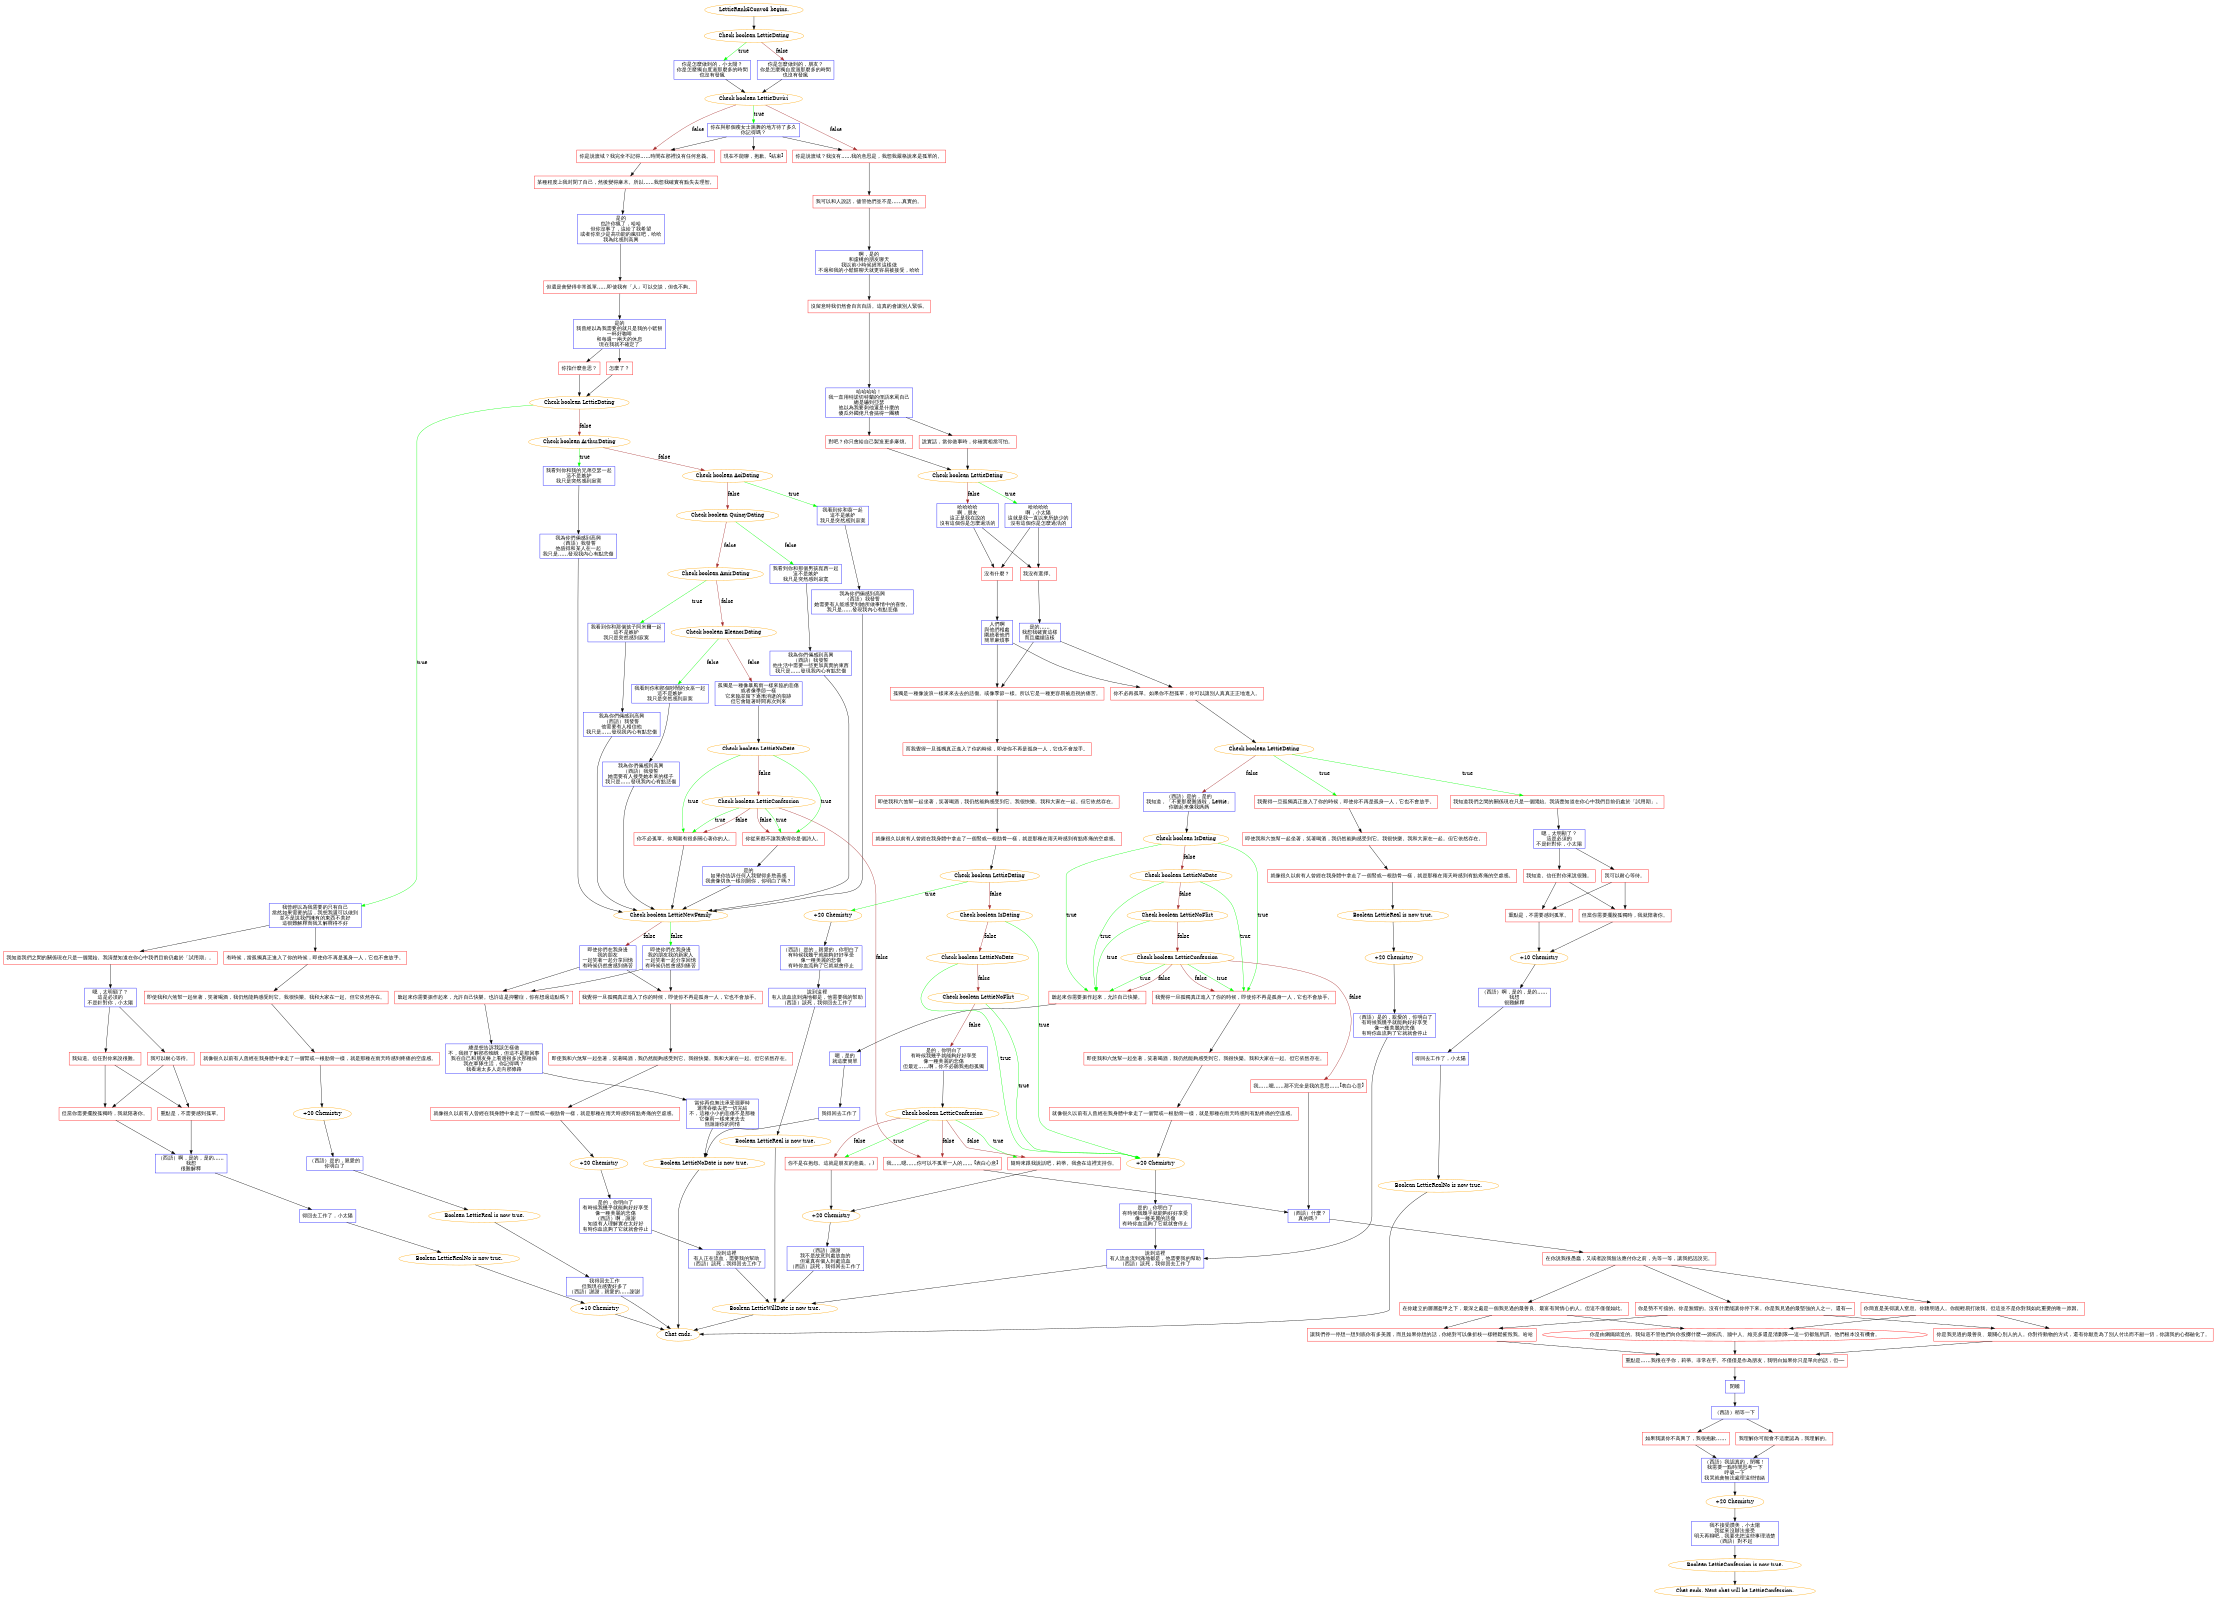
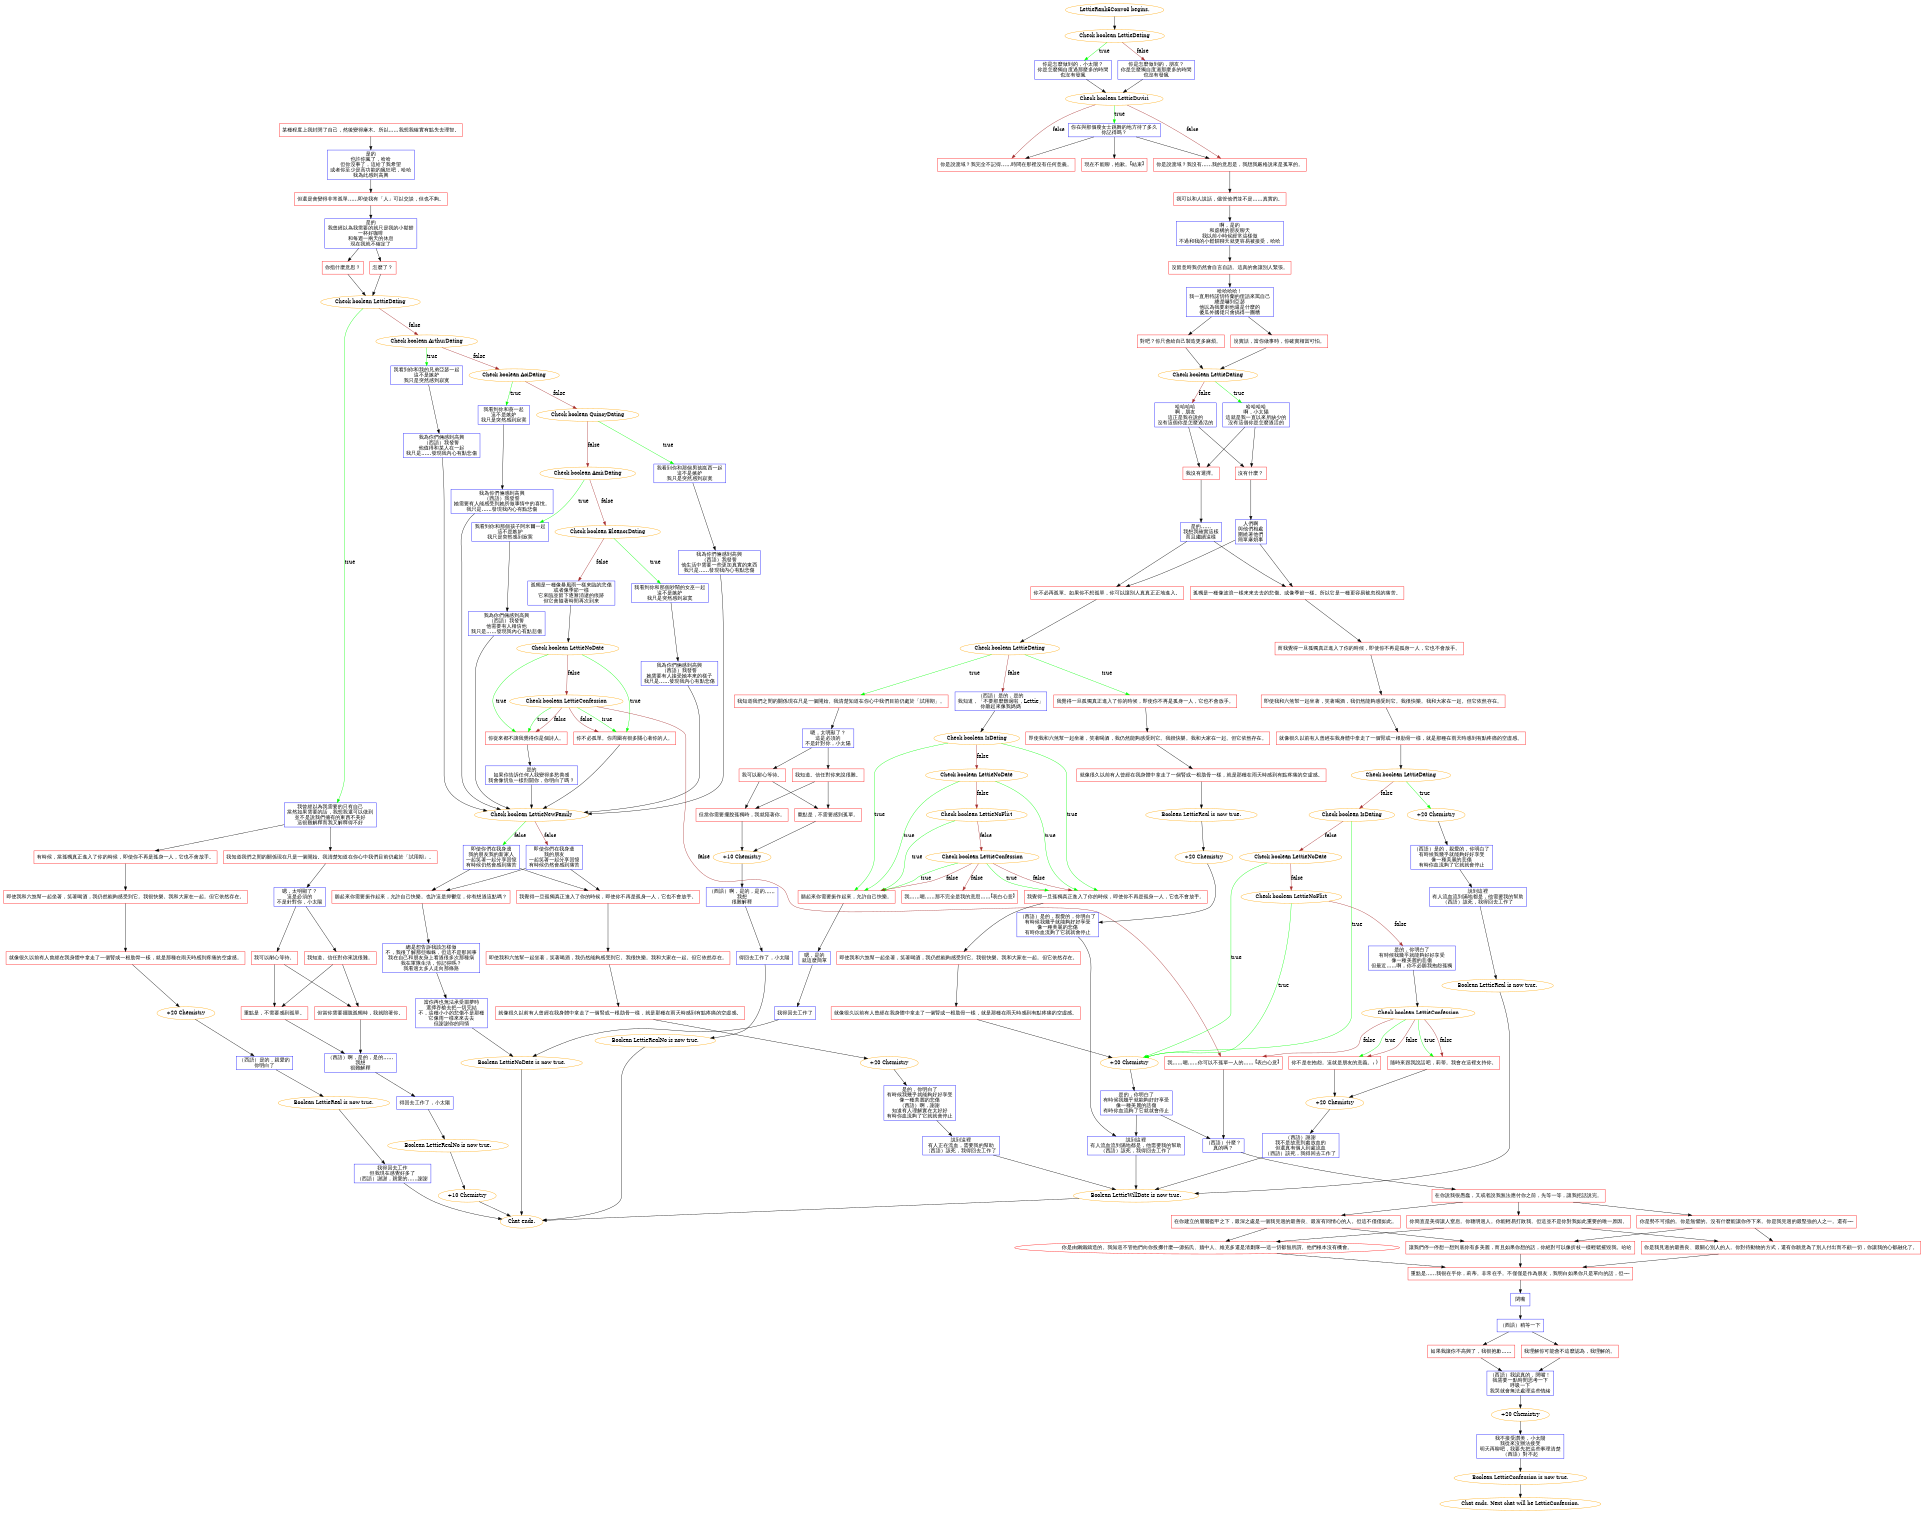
(637, 168) -> none
(791, 546) -> (668, 446)
(713, 663) -> (655, 562)
(1309, 1149) -> (1184, 1126)
